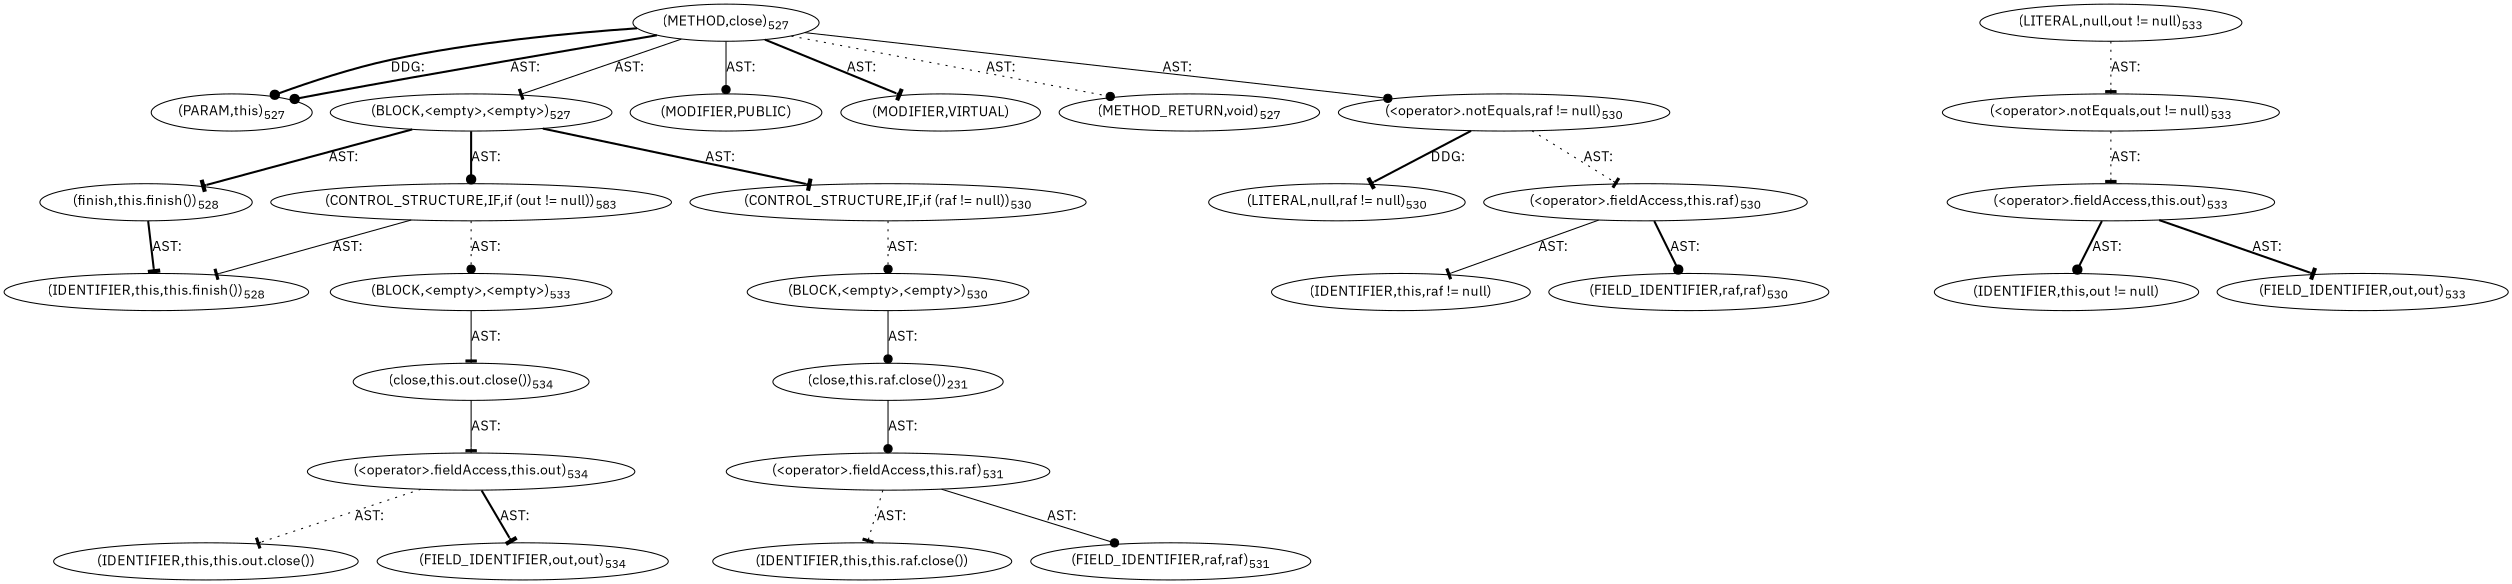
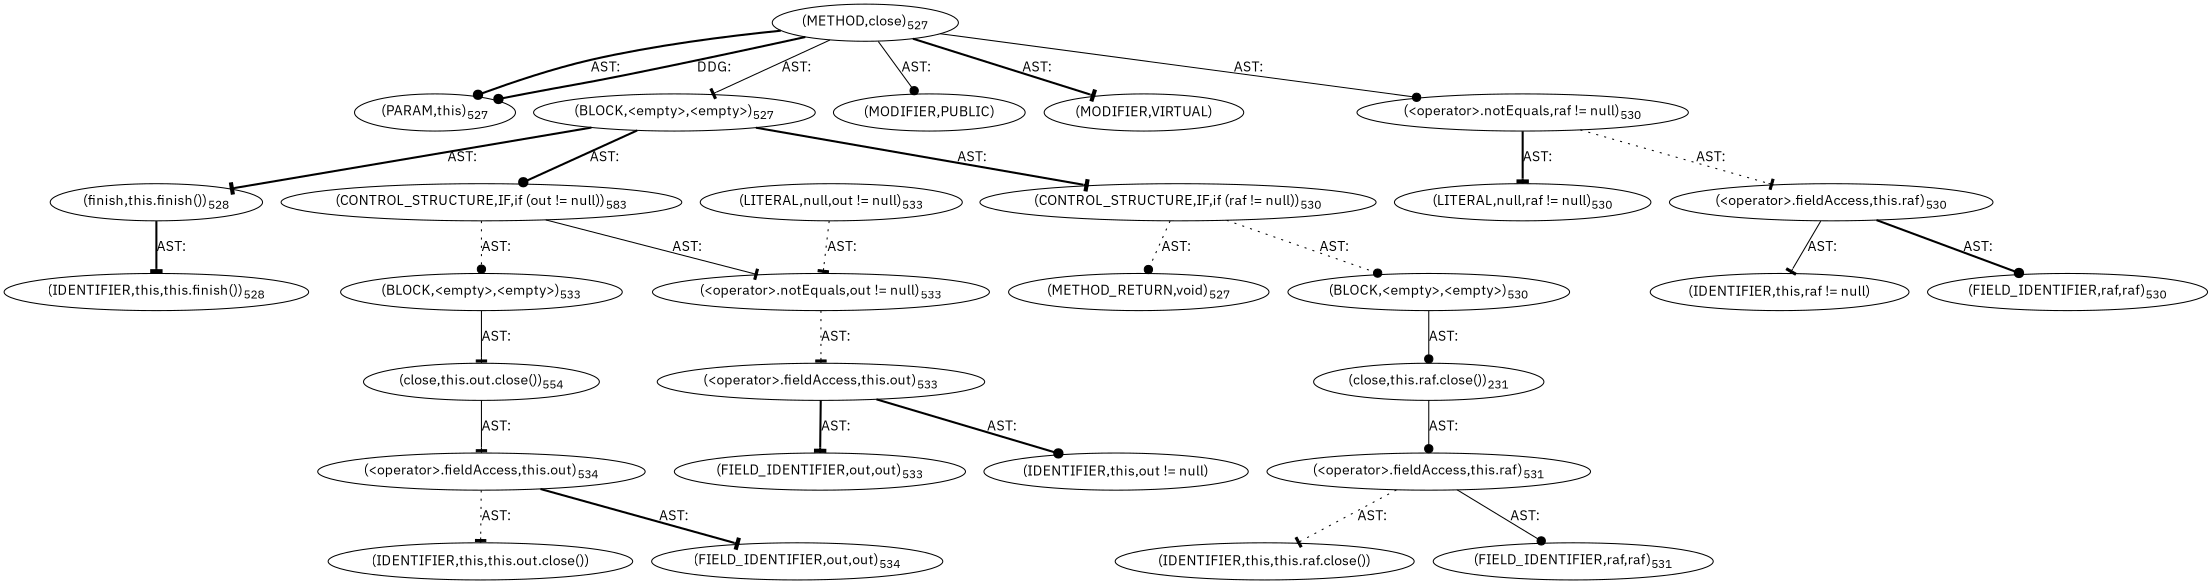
(949, 66) -> (1160, 243)
(1450, 157) -> (1539, 157)
(315, 247) -> (649, 247)
(543, 380) -> (553, 380)
